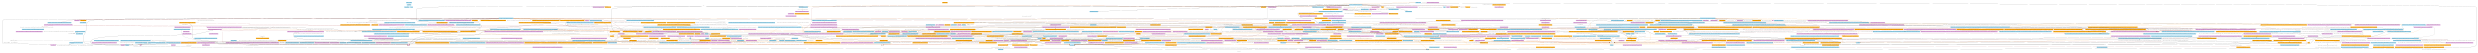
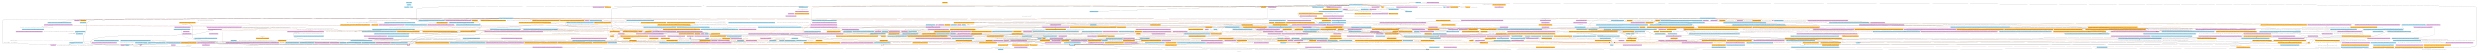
(1111, 36) -> (1111, 36)
